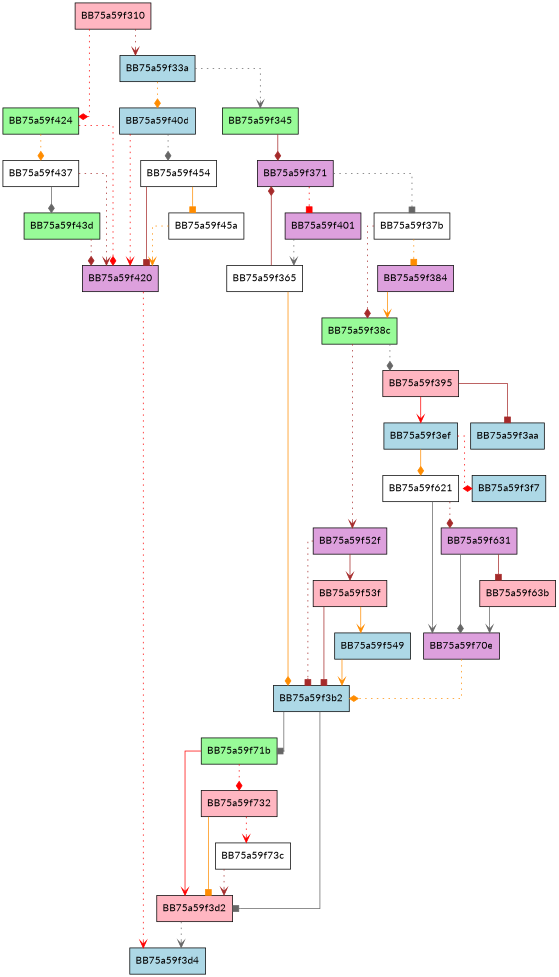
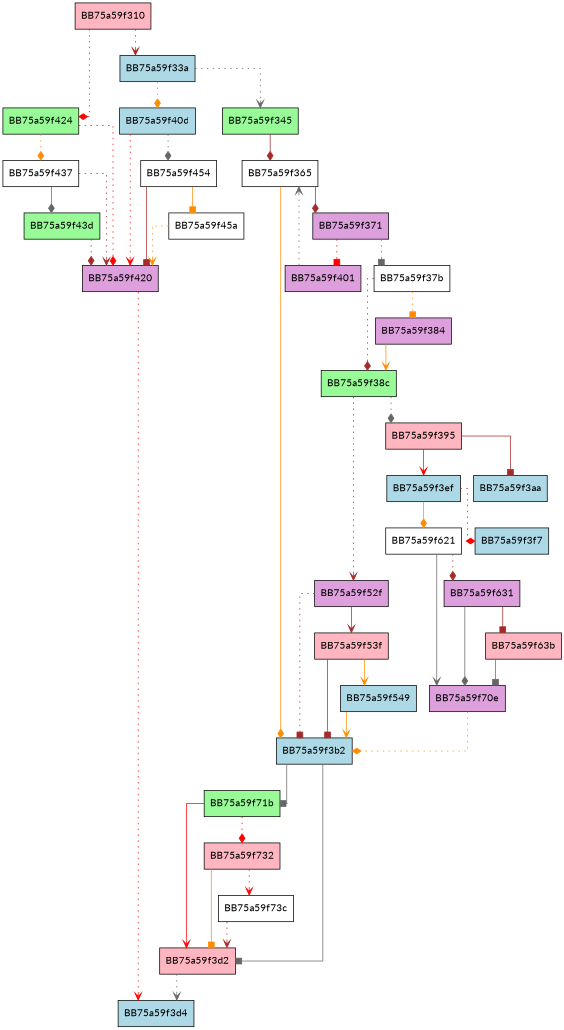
(278, 143) -> (270, 143)
(490, 616) -> (495, 669)
